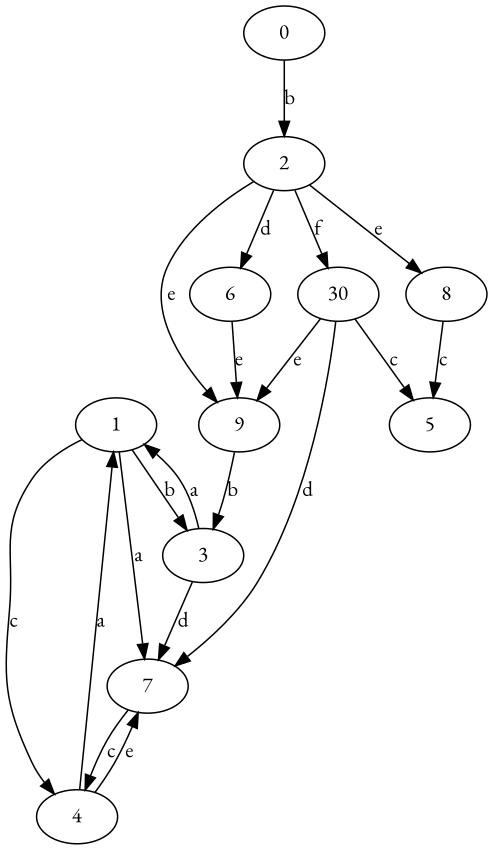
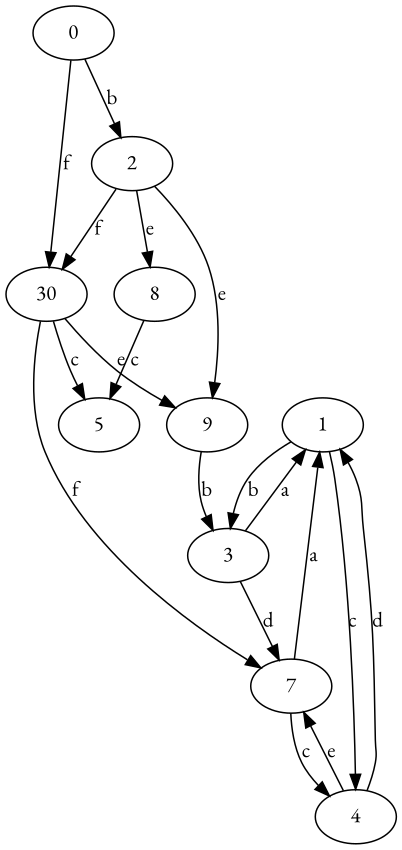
none -> (61, 156)
(230, 294) -> none
(308, 490) -> (76, 490)
(131, 548) -> (306, 563)
(101, 621) -> (378, 621)
